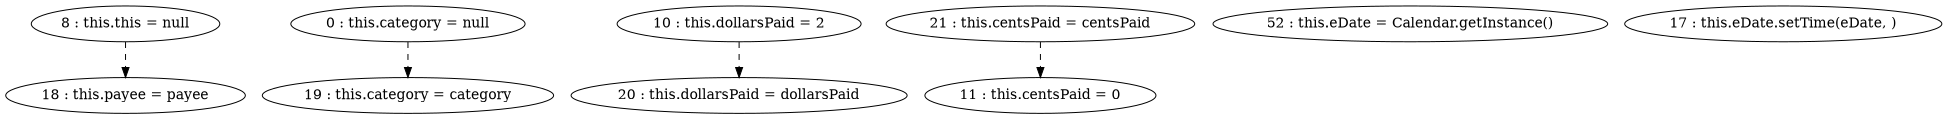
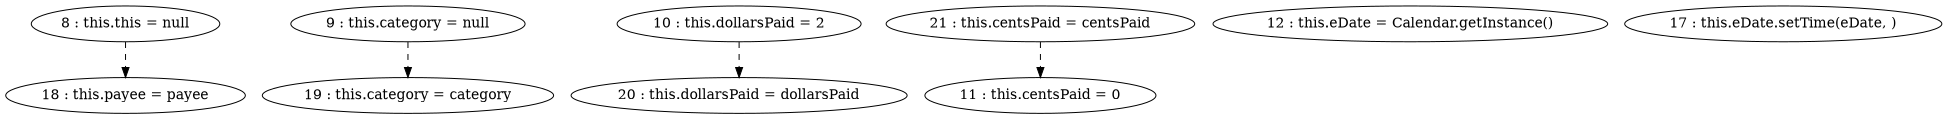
(408, 24) -> (408, 24)
(1410, 24) -> (1410, 24)
